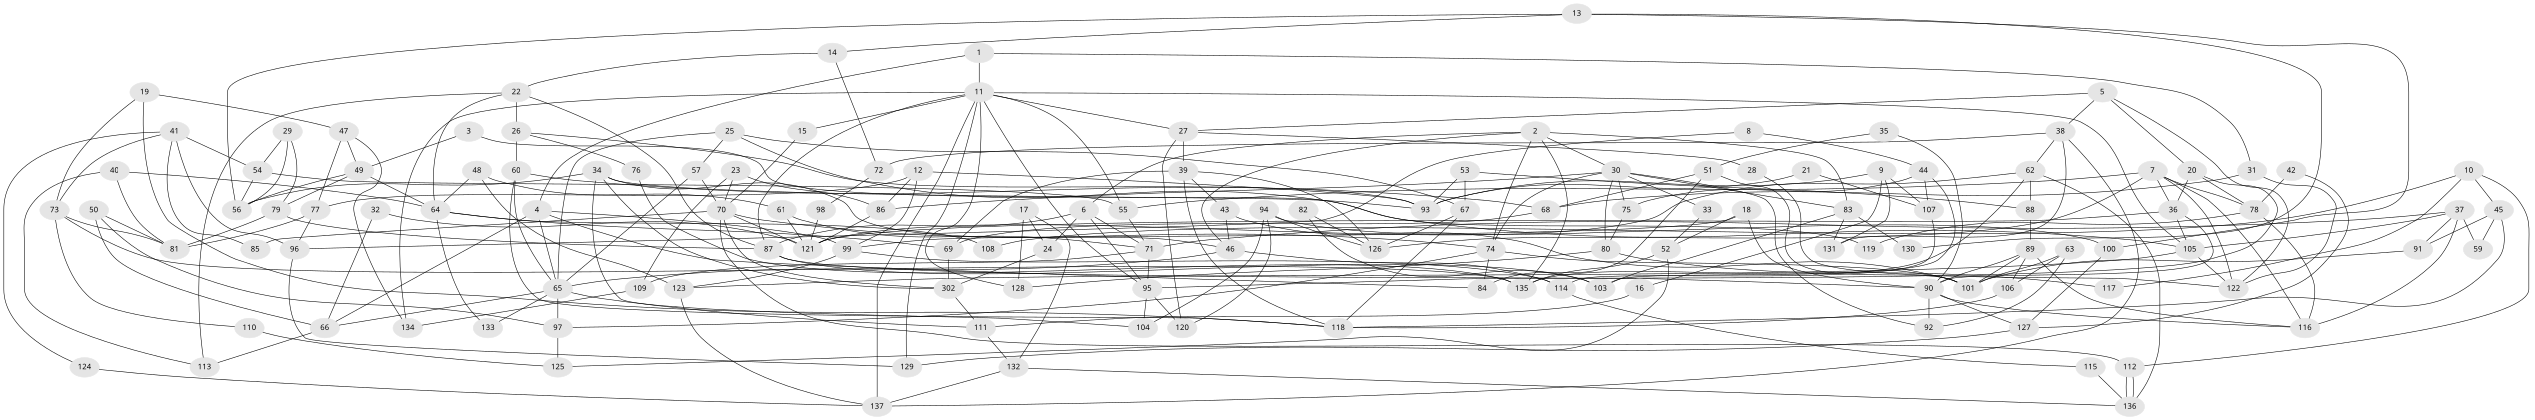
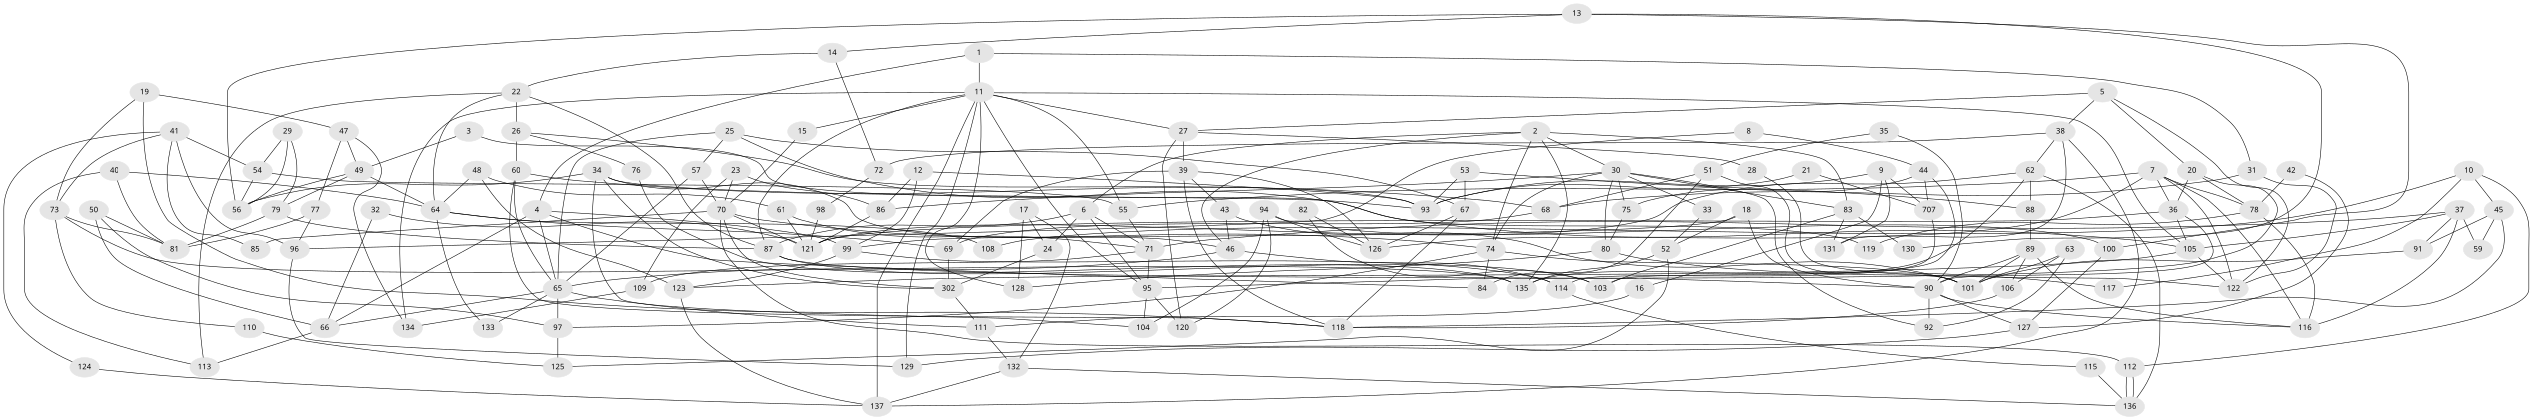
(531, 195) -> none
(1929, 210) -> (1929, 210)
